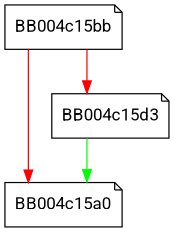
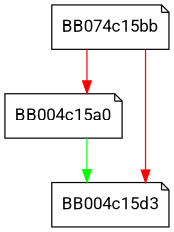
(64, 27) -> (110, 27)
(87, 154) -> (87, 154)
